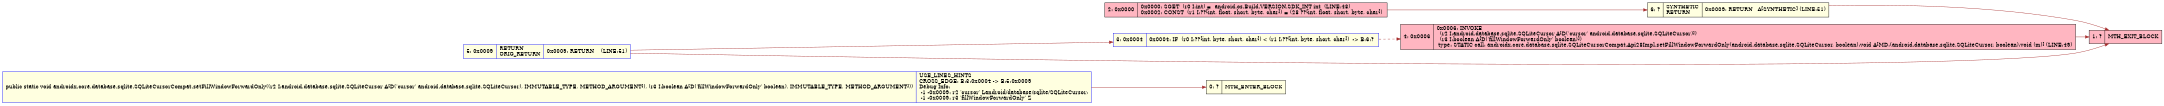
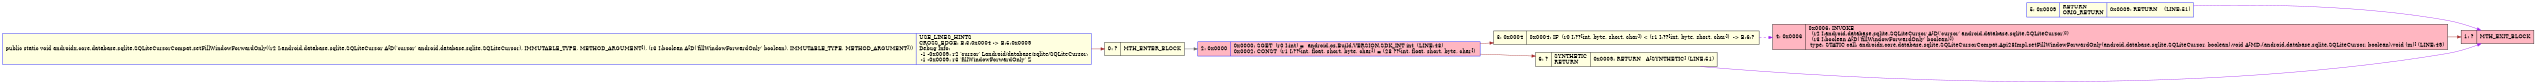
(1968, 8) -> (2090, 81)
(1246, 10) -> (1339, 49)
(1388, 39) -> (1764, 37)
(1246, 40) -> (1626, 38)
(870, 46) -> (1485, 43)
none -> (1189, 49)
(1368, 63) -> (2336, 8)
